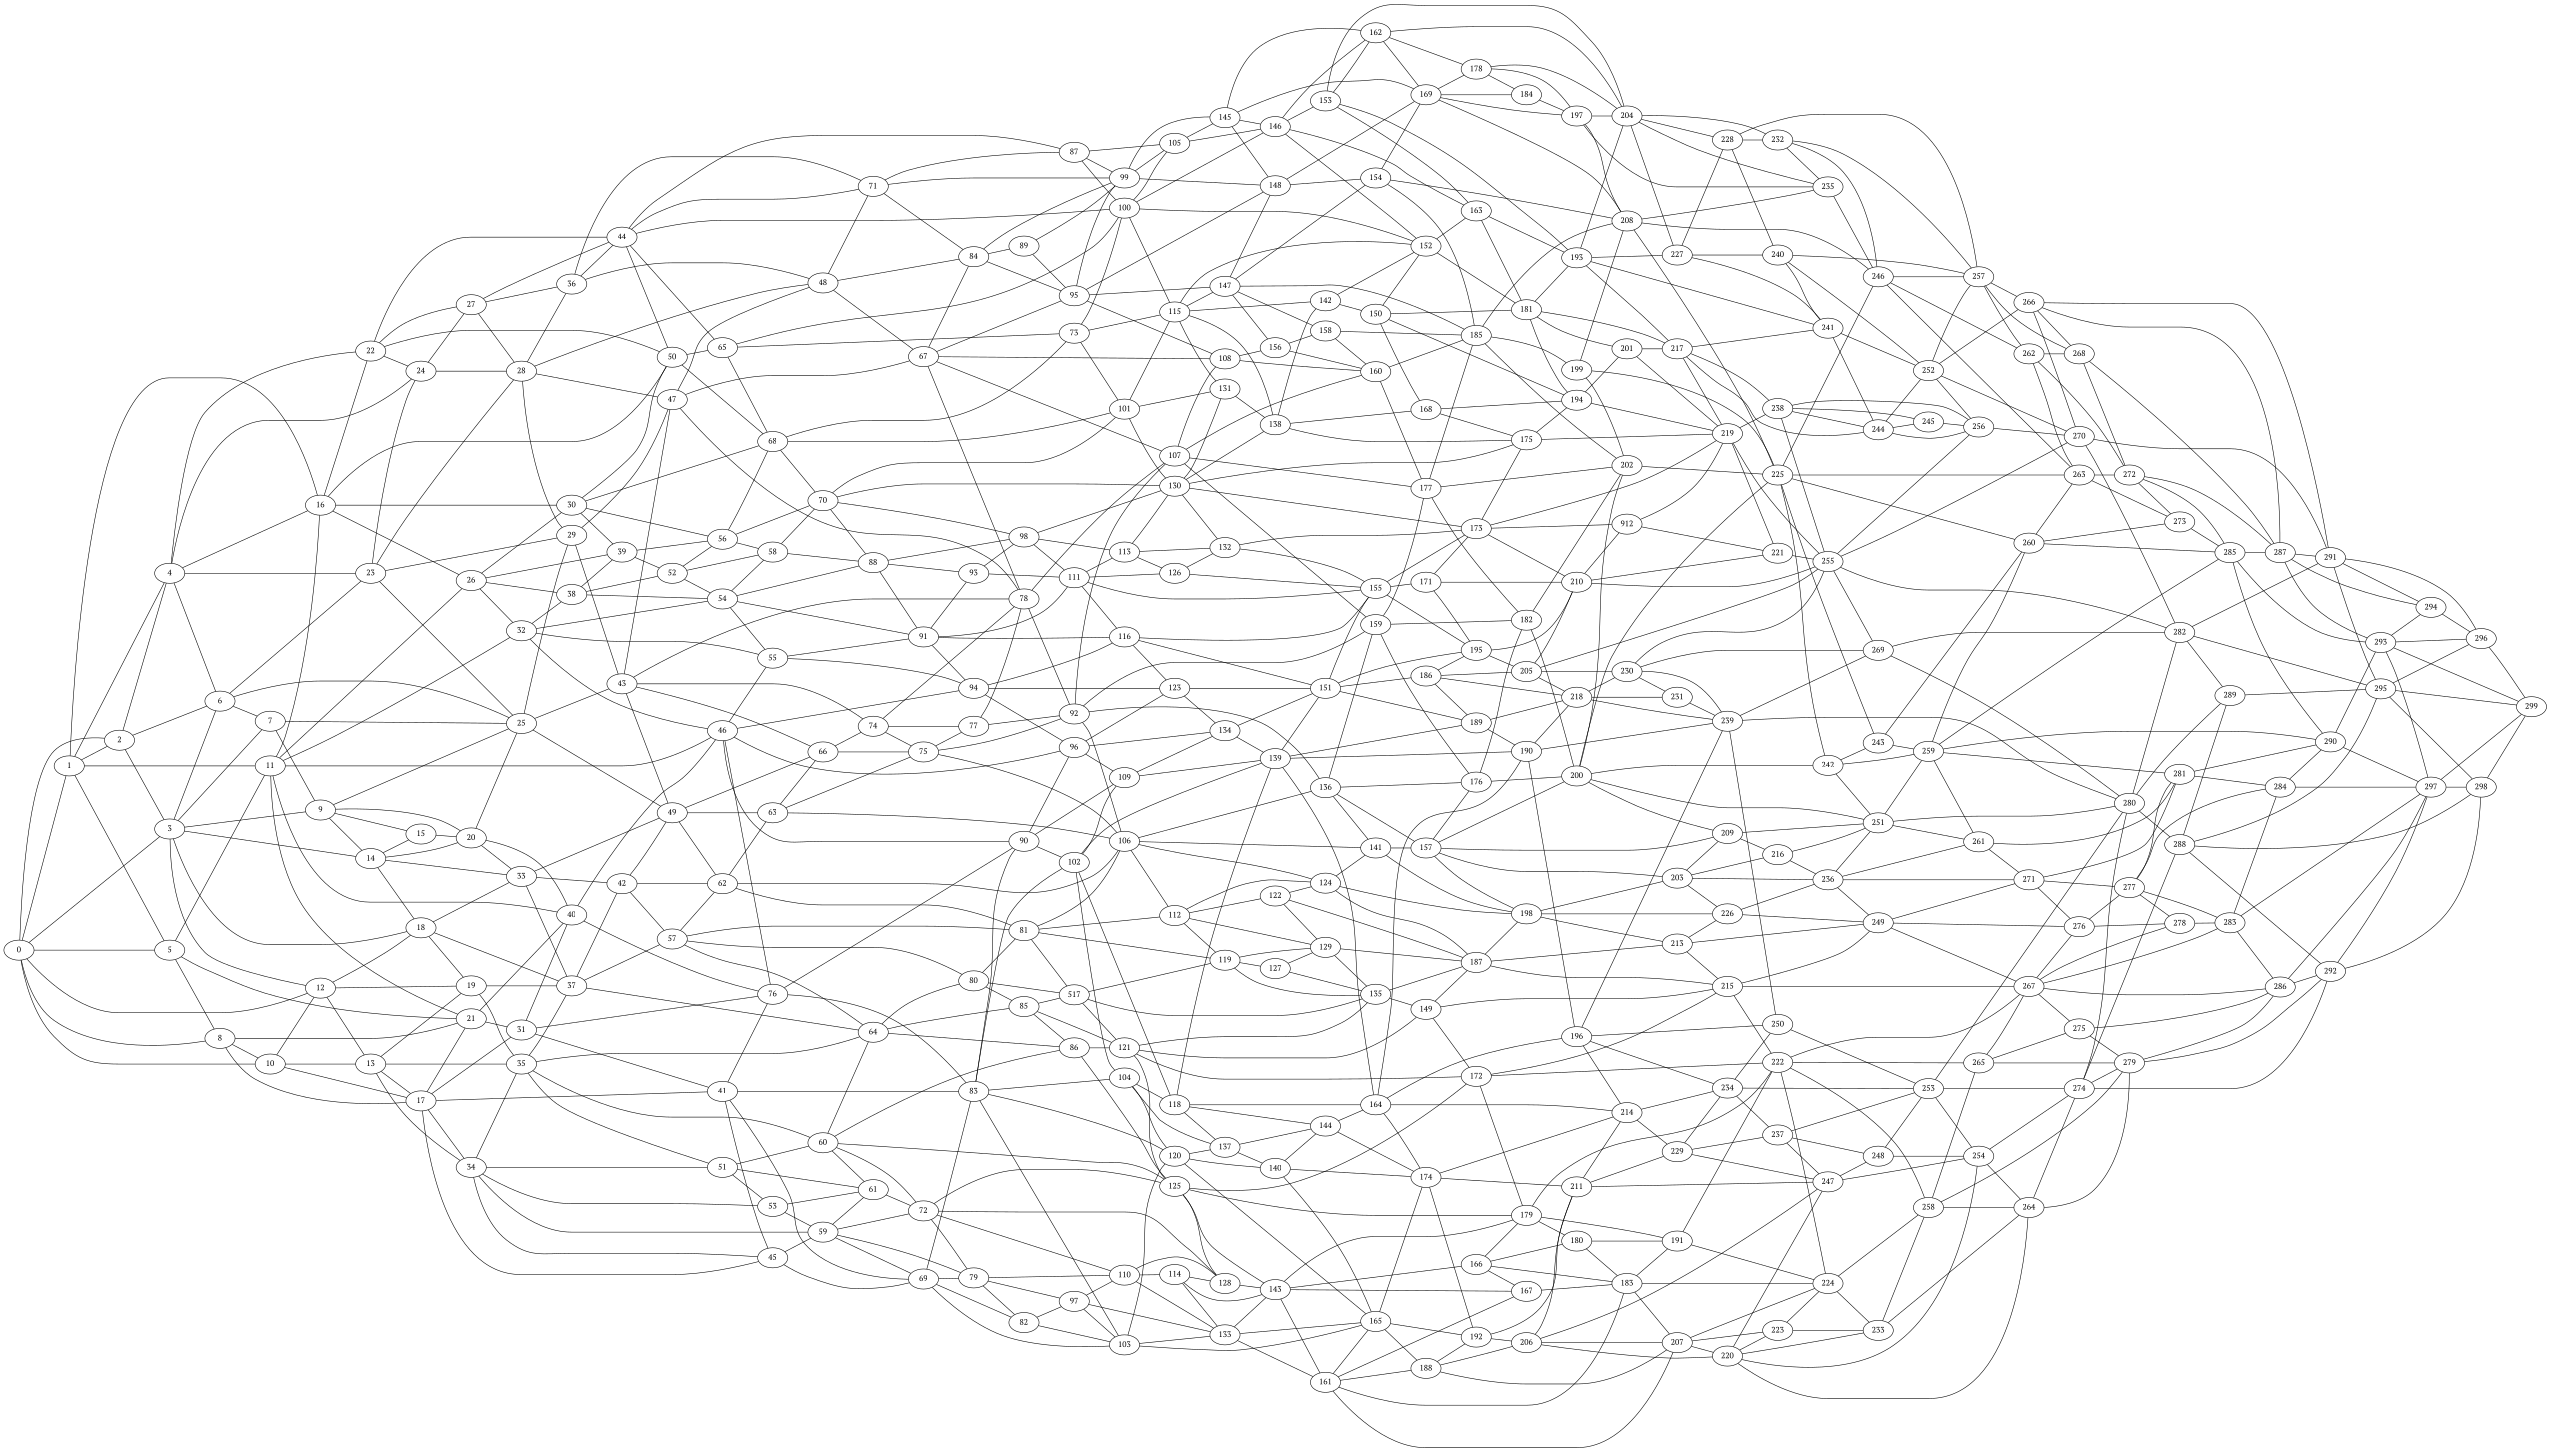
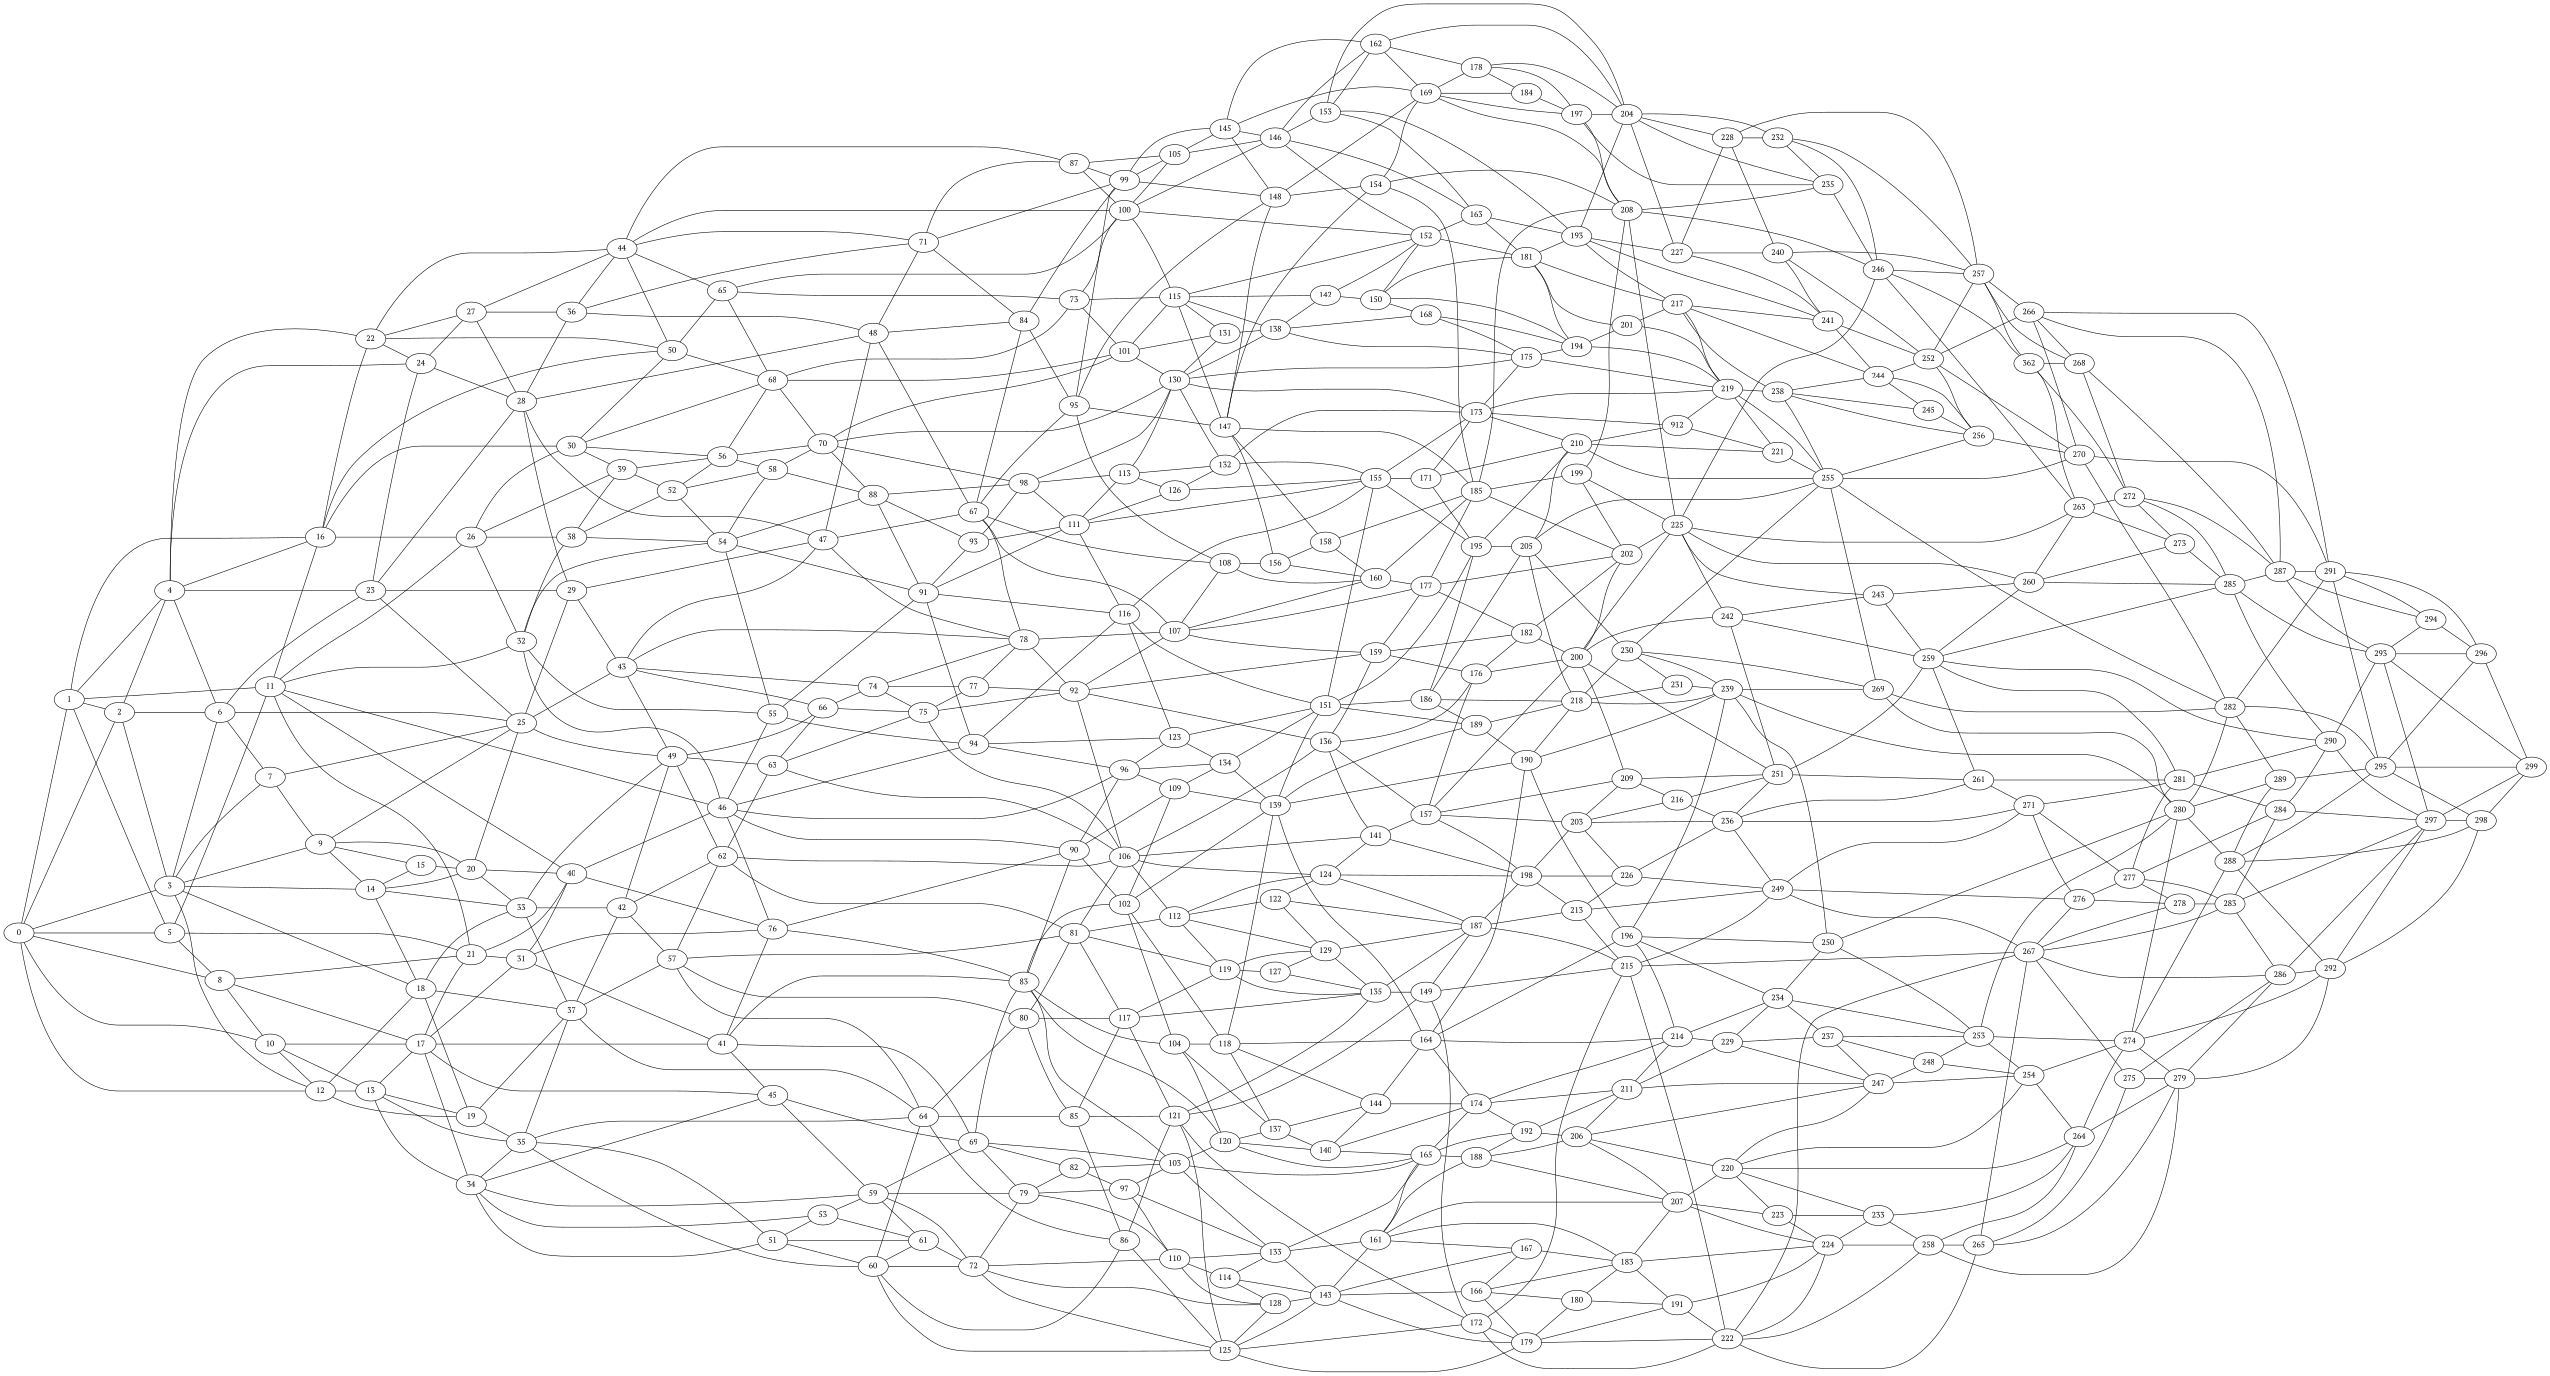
(1024, 246) -> none
(2029, 354) -> (2029, 363)
(2004, 816) -> (2004, 877)
(1074, 995) -> (1124, 1018)
